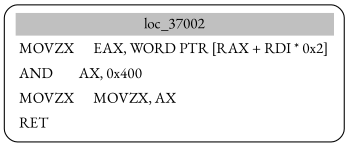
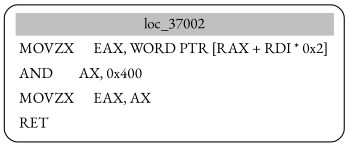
(98, 98) -> (85, 98)
